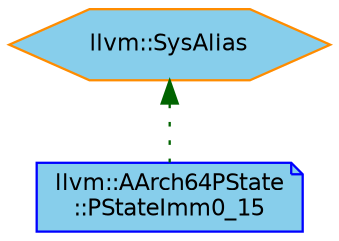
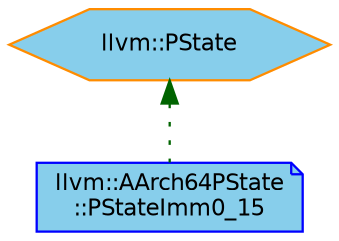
(170, 45) -> (170, 45)
